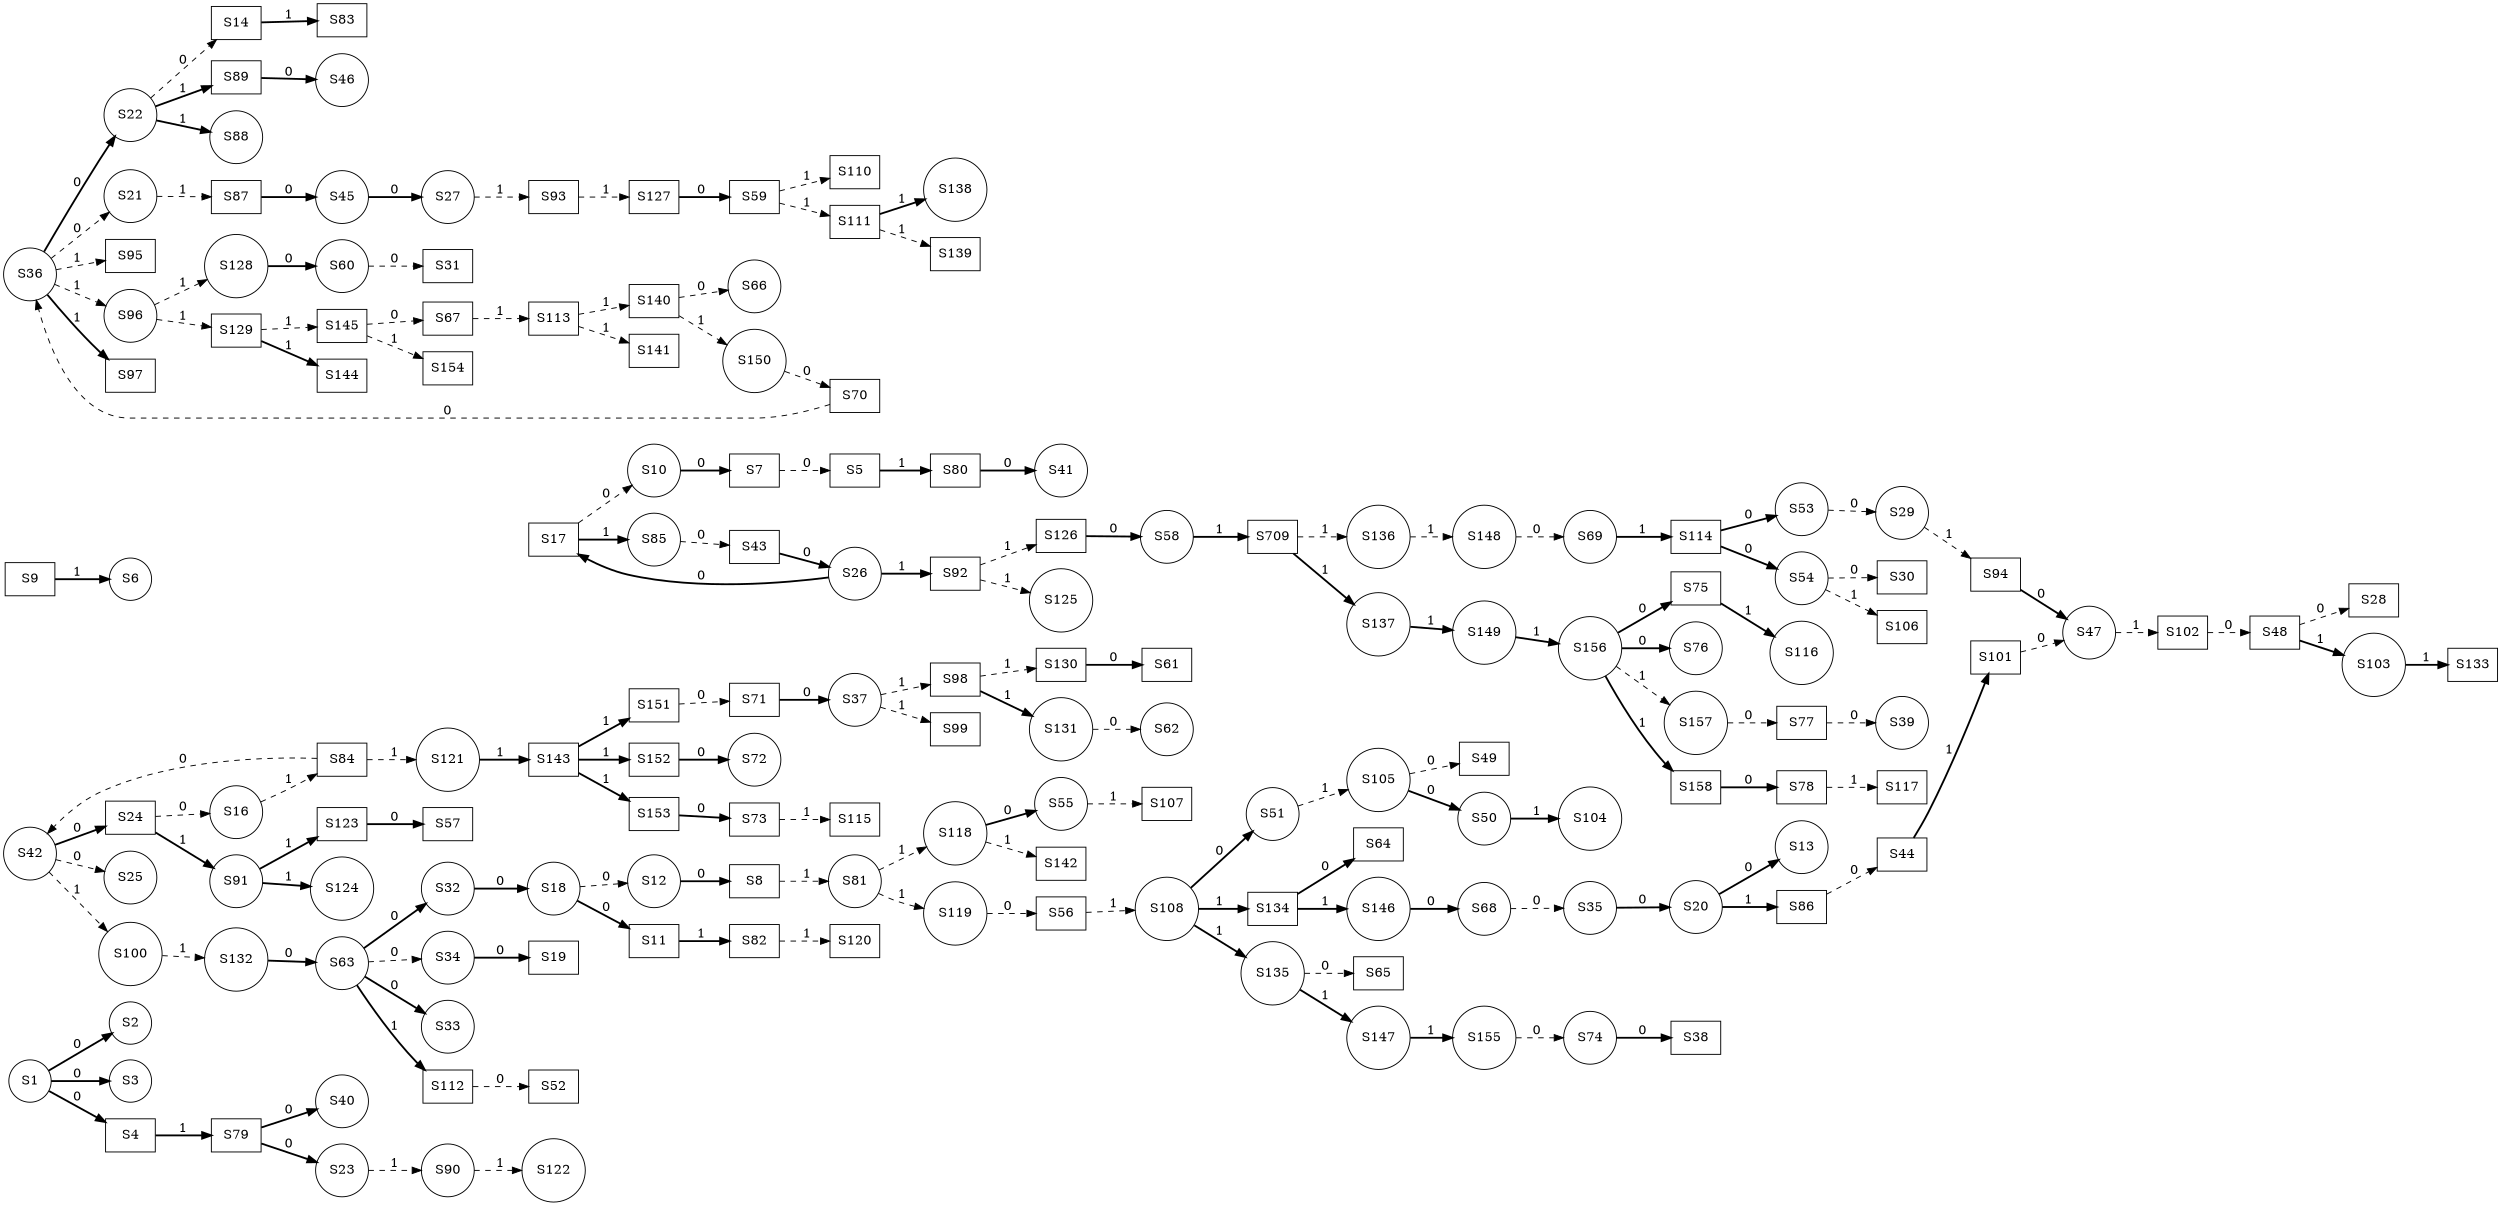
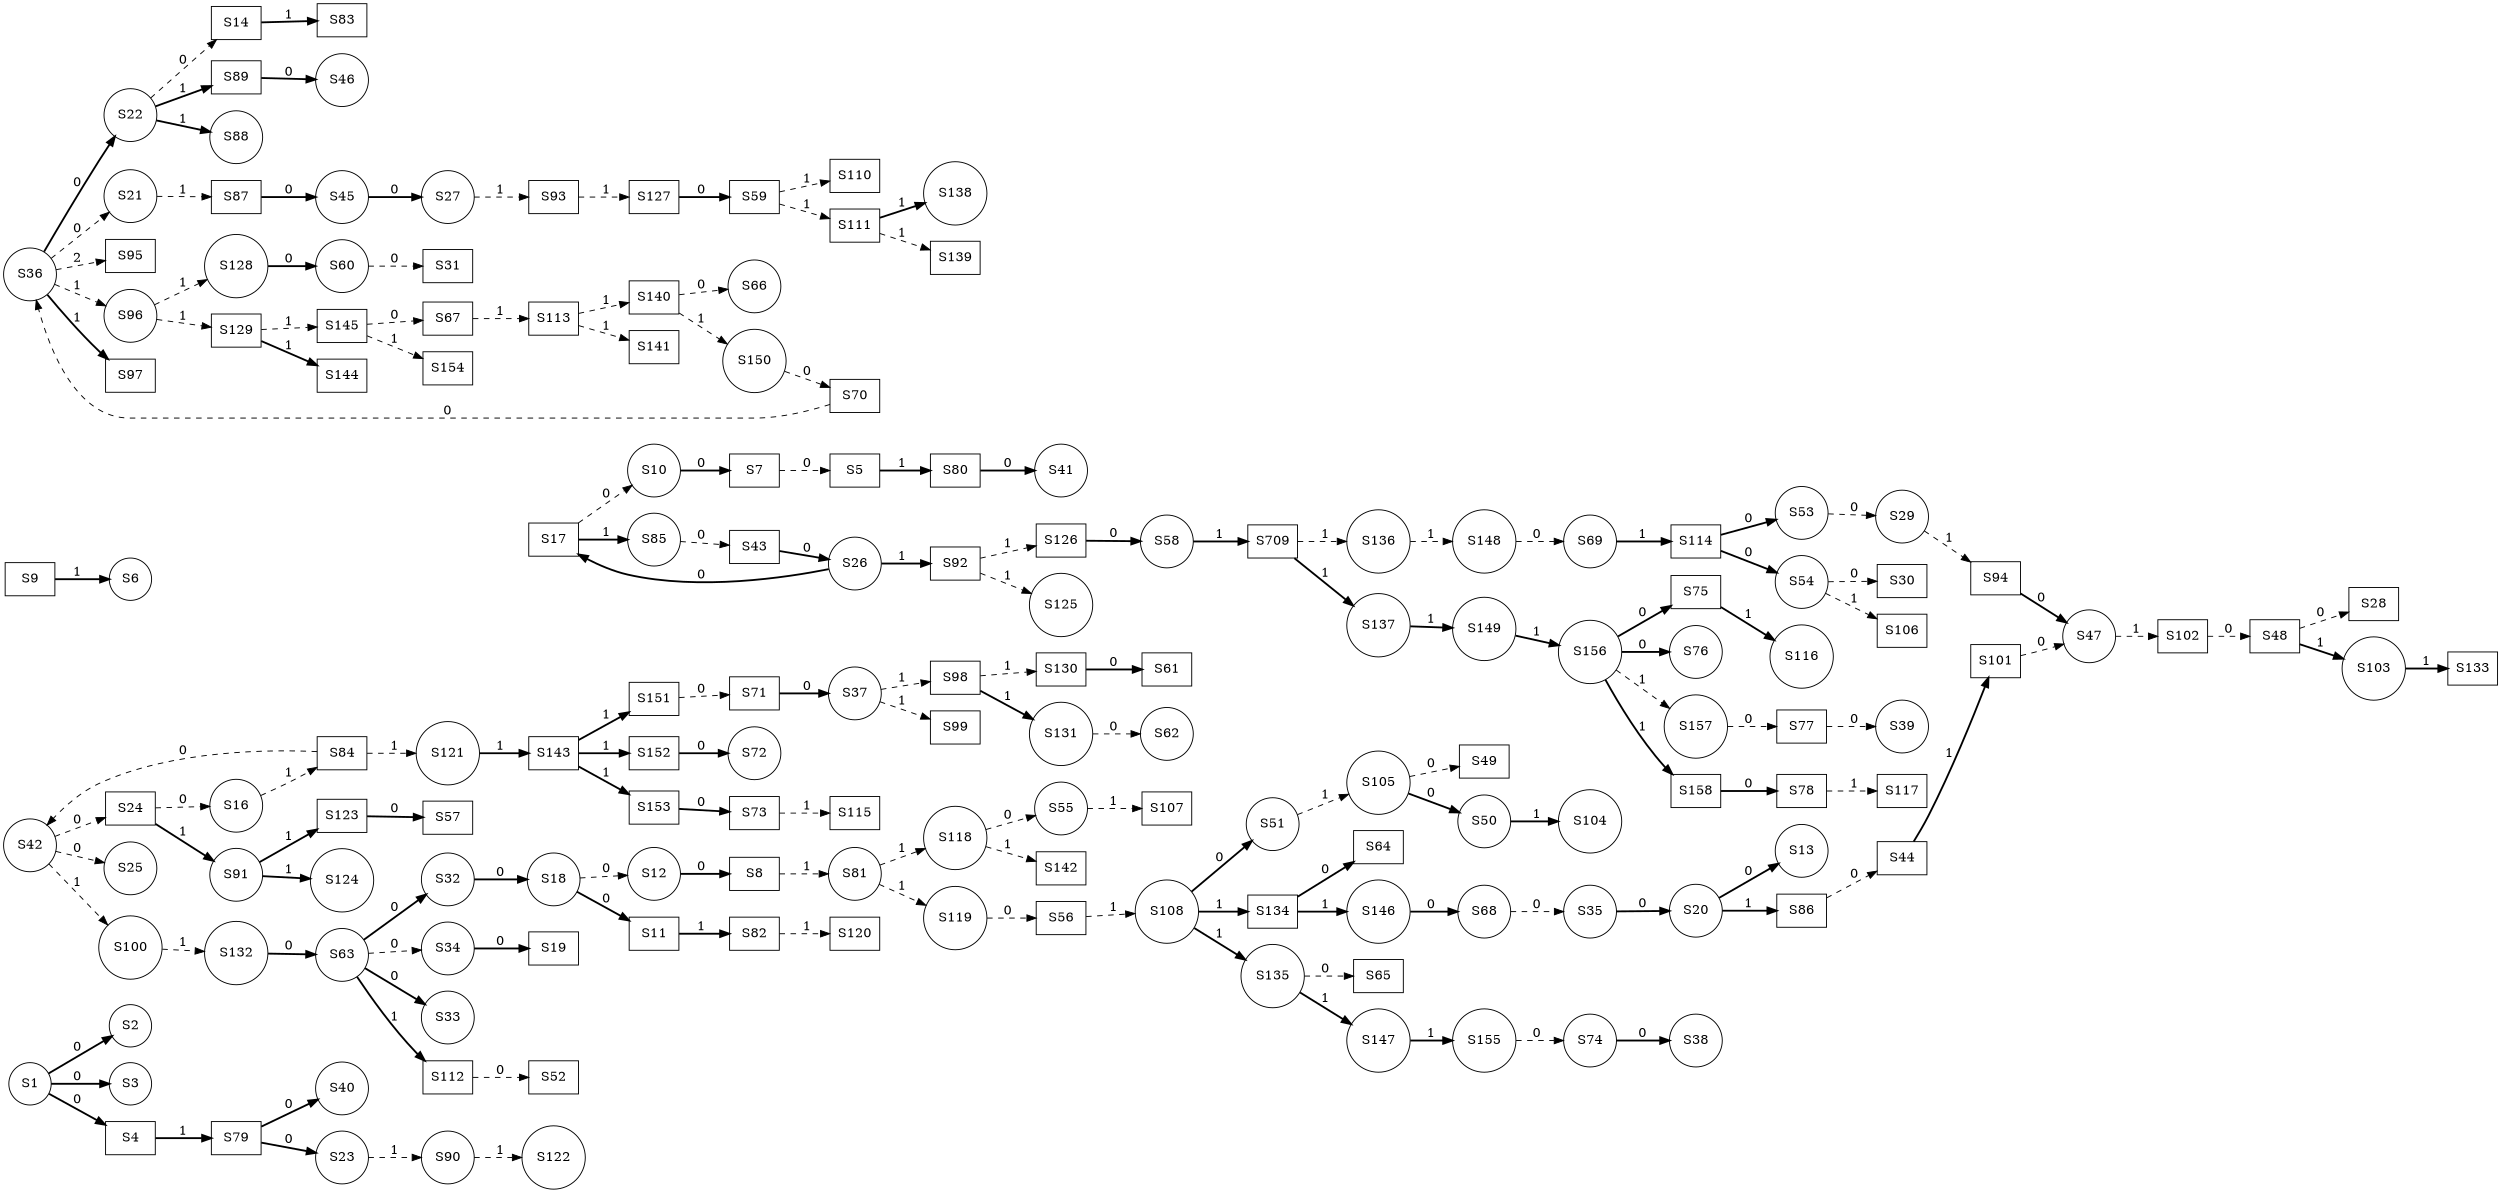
(78, 258) -> (78, 258)
(1006, 819) -> (1006, 824)
(76, 837) -> (76, 829)
(1696, 1038) -> (1696, 1040)
